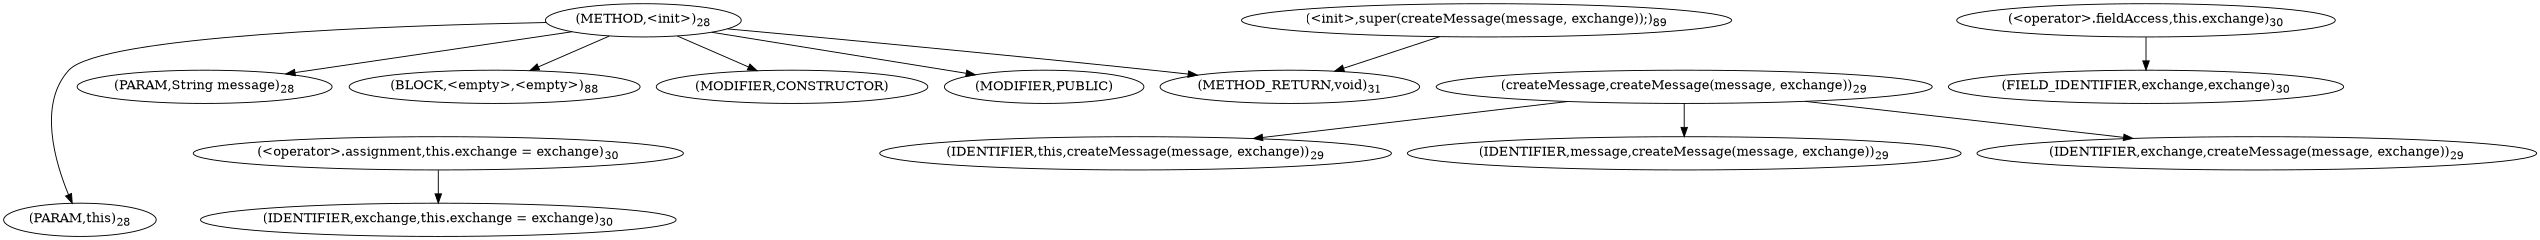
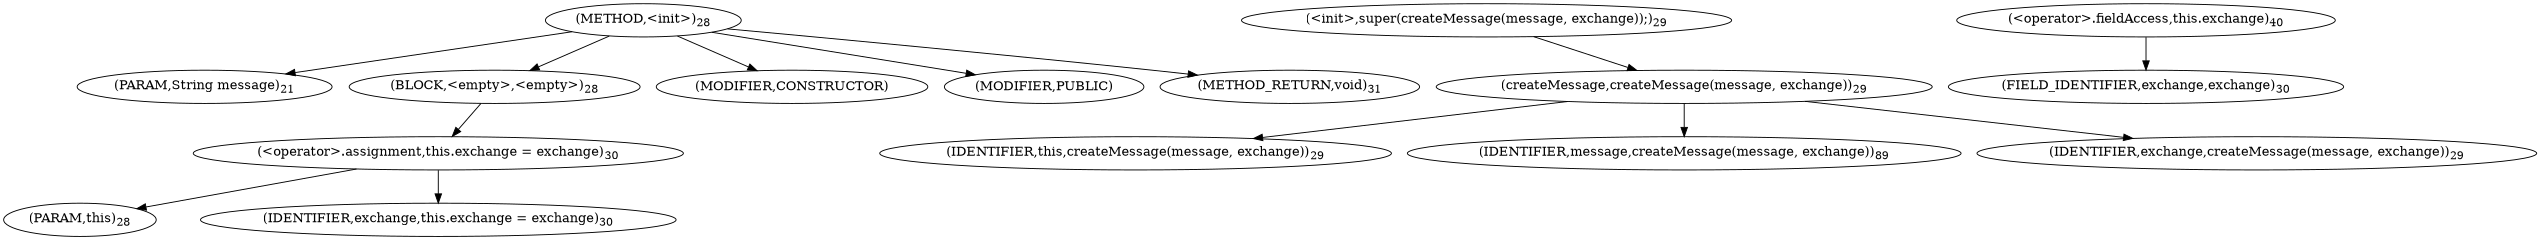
(1660, 19) -> (1660, 19)
(2277, 19) -> (2277, 19)
(240, 37) -> (251, 188)
(1392, 52) -> (1581, 52)
(288, 85) -> (288, 85)
(592, 85) -> (592, 85)
none -> (470, 116)
(1882, 152) -> (1882, 152)
